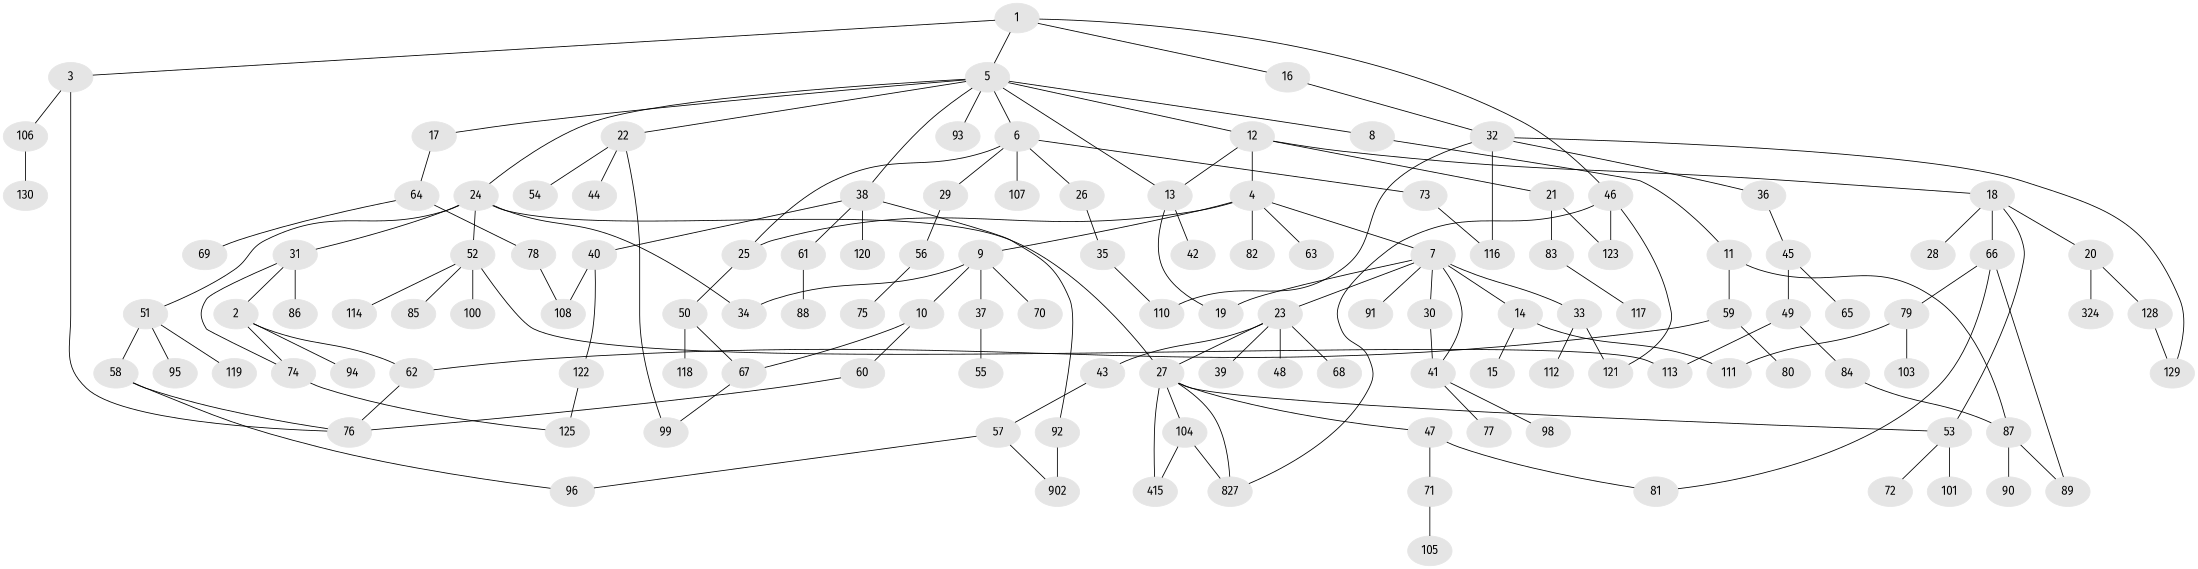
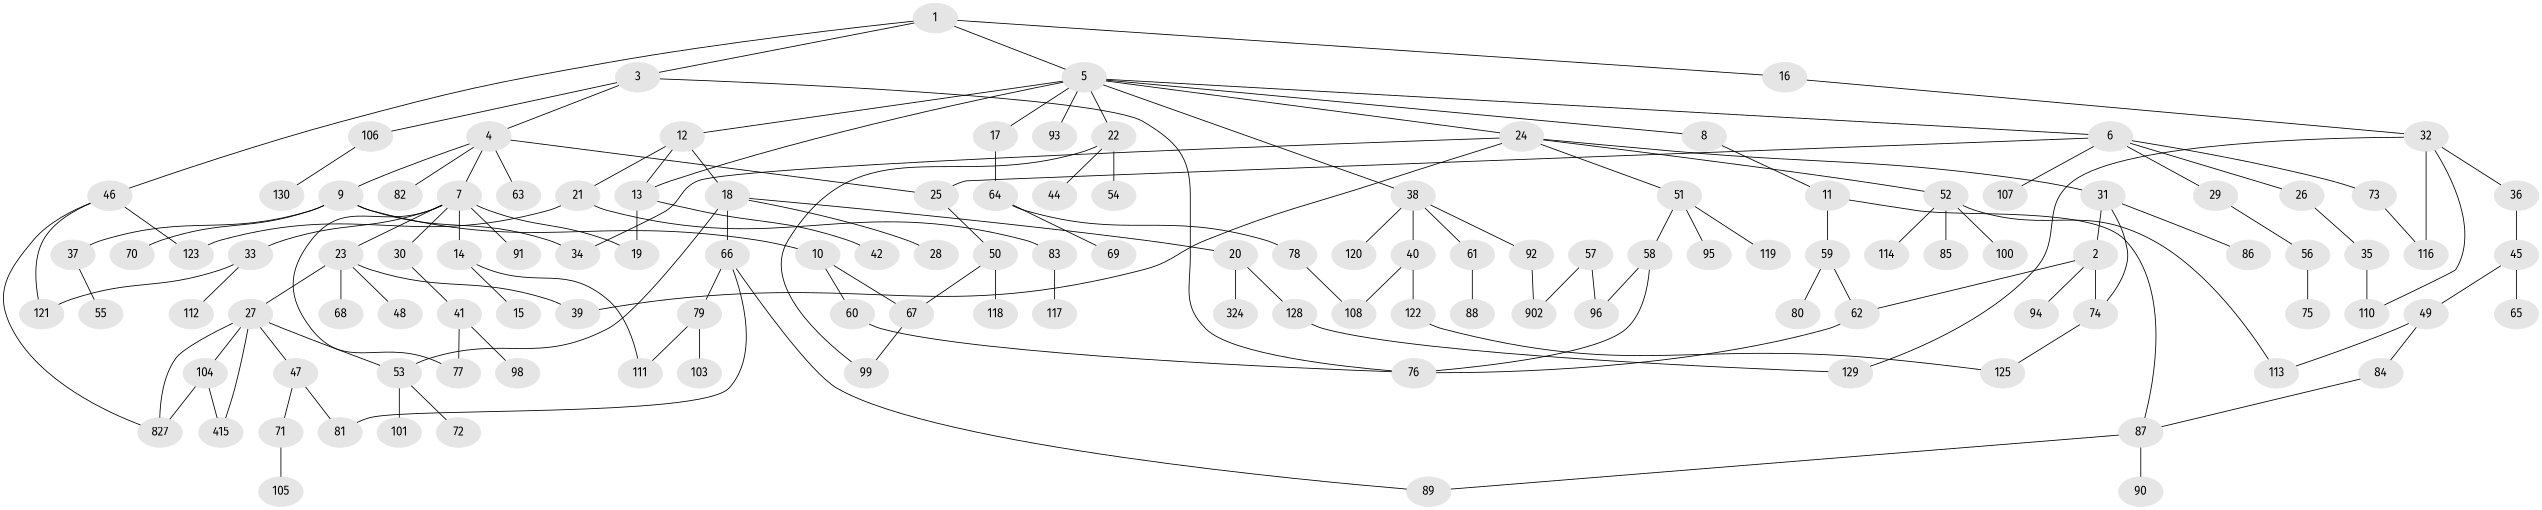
(1252, 165) -> (563, 107)
(828, 219) -> (1062, 287)
(1462, 314) -> (294, 275)
(1103, 373) -> none
